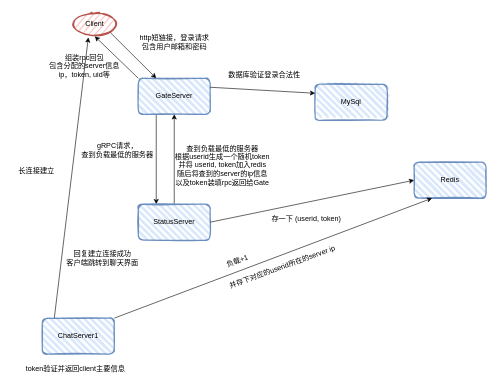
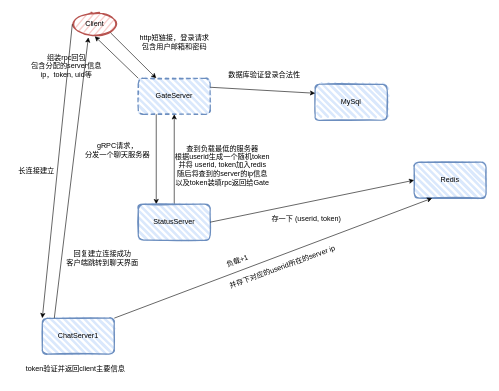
(84, 66) -> (66, 66)
(174, 96) -> (174, 96)
(118, 150) -> (118, 150)
none -> (57, 171)
